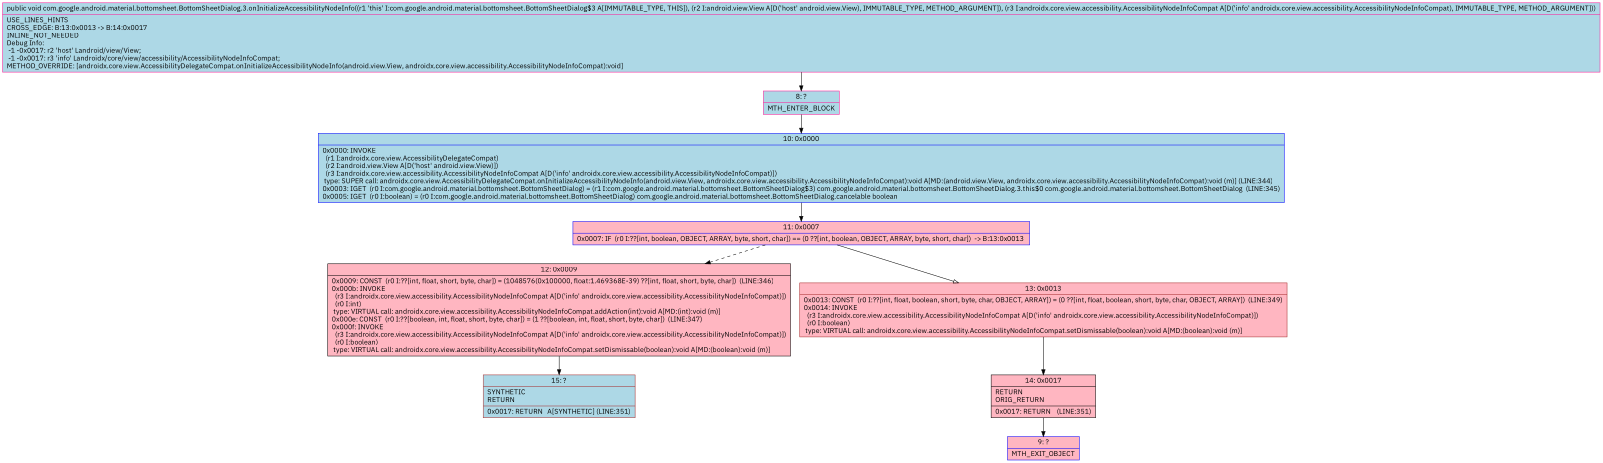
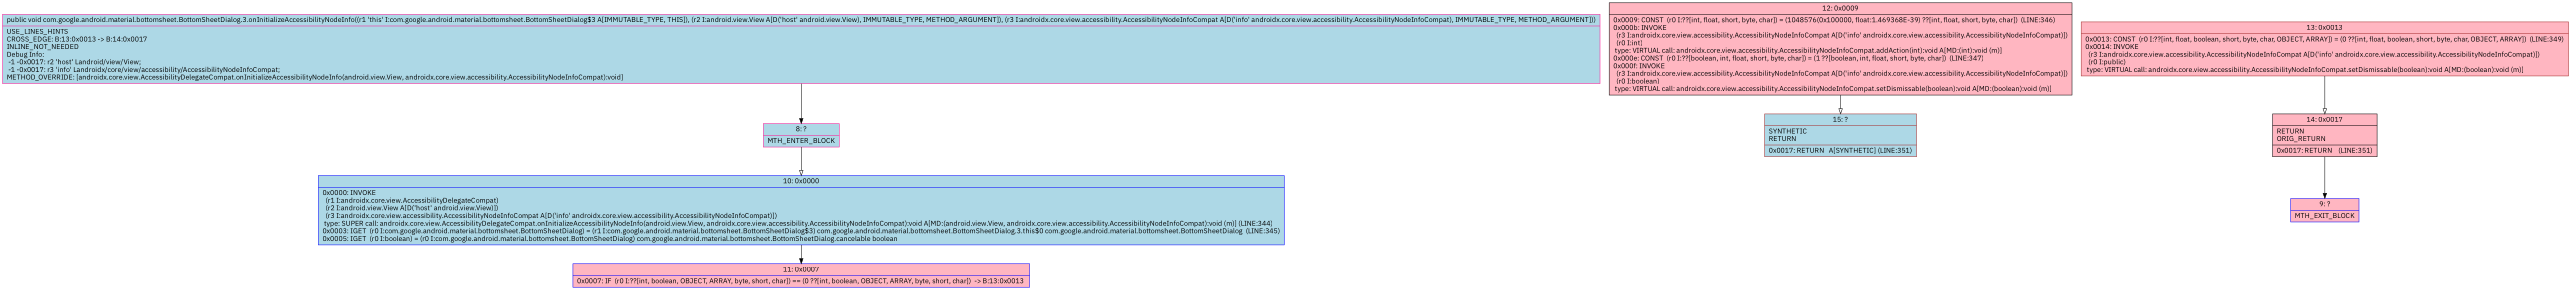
(801, 121) -> (801, 159)
(738, 254) -> none
(895, 263) -> none
(827, 323) -> (2106, 62)
(1043, 353) -> (2325, 92)
(559, 363) -> (1841, 102)
(1043, 454) -> (2325, 216)
